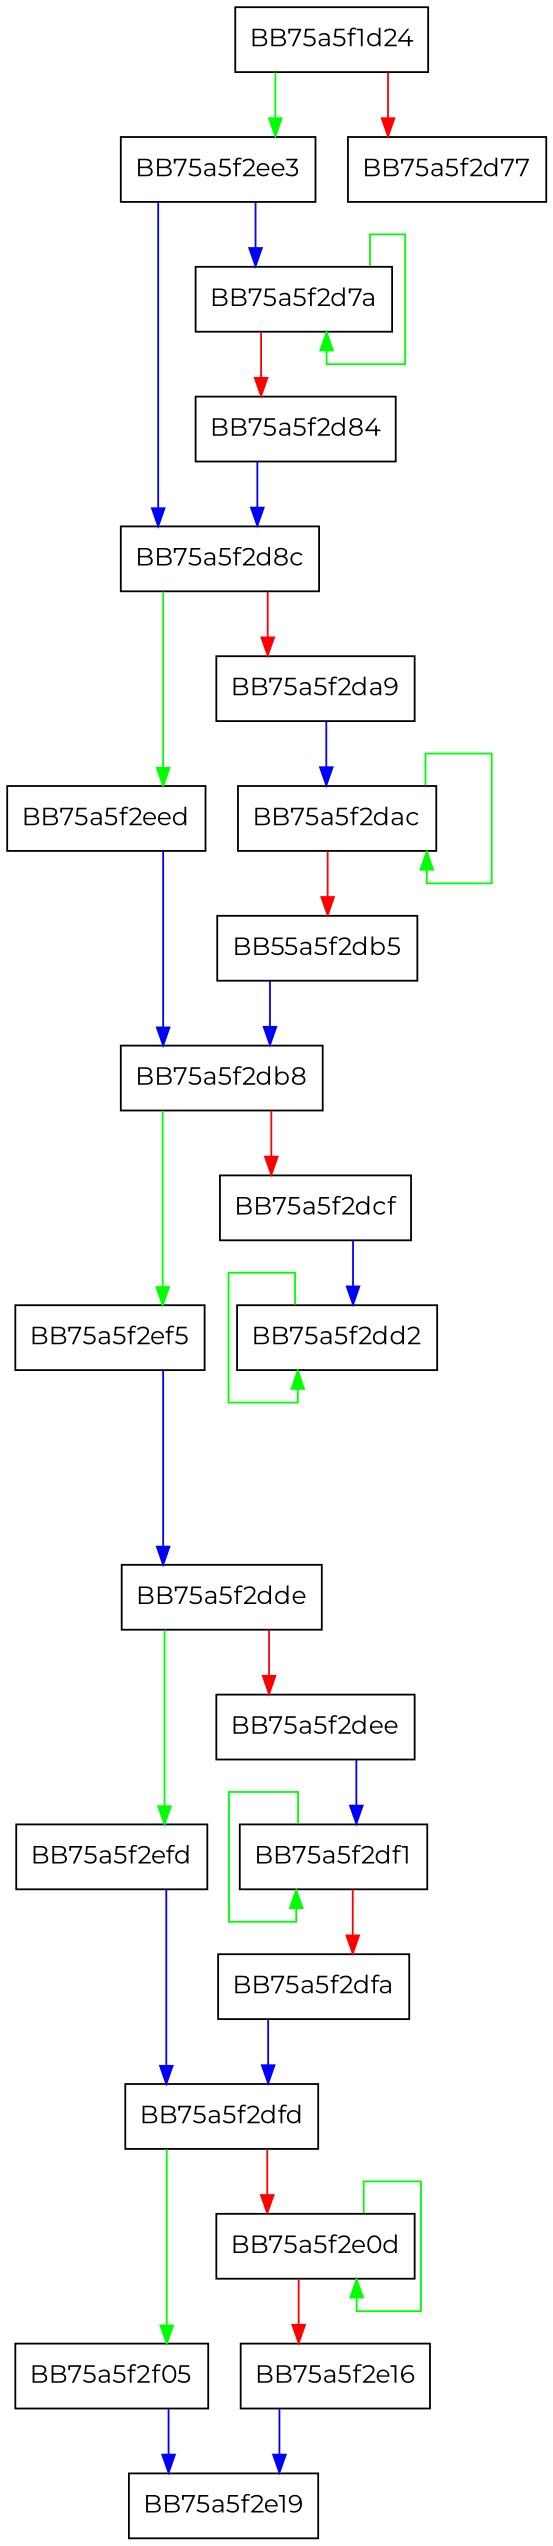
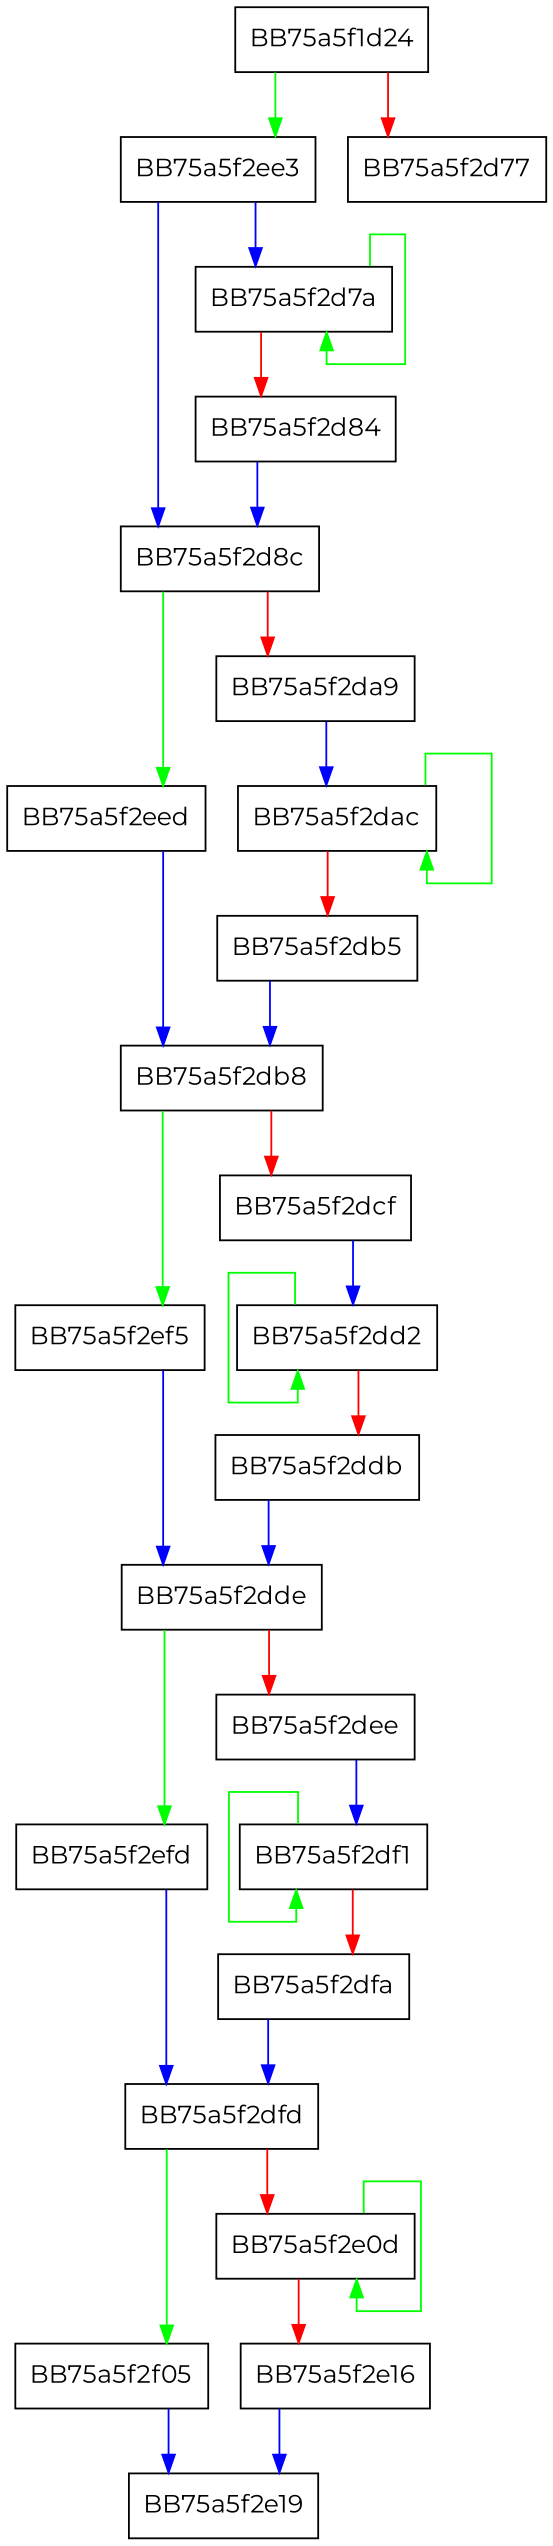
(317, 948) -> (317, 948)
none -> (317, 1467)
